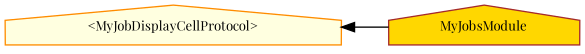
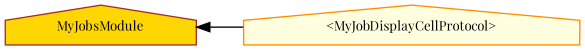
(372, 27) -> (227, 27)
